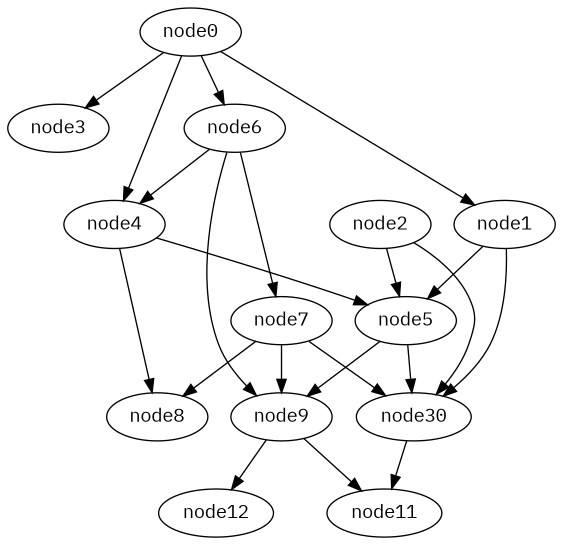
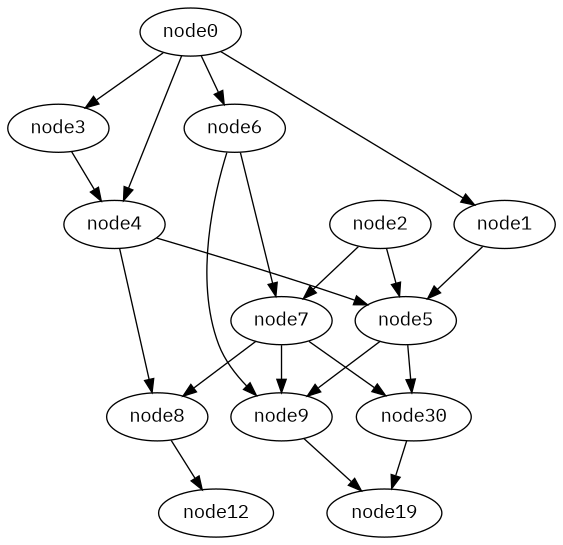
(180, 172) -> (83, 171)
(472, 305) -> (336, 268)
(498, 325) -> none
(253, 459) -> (183, 459)
(384, 513) -> (384, 513)
